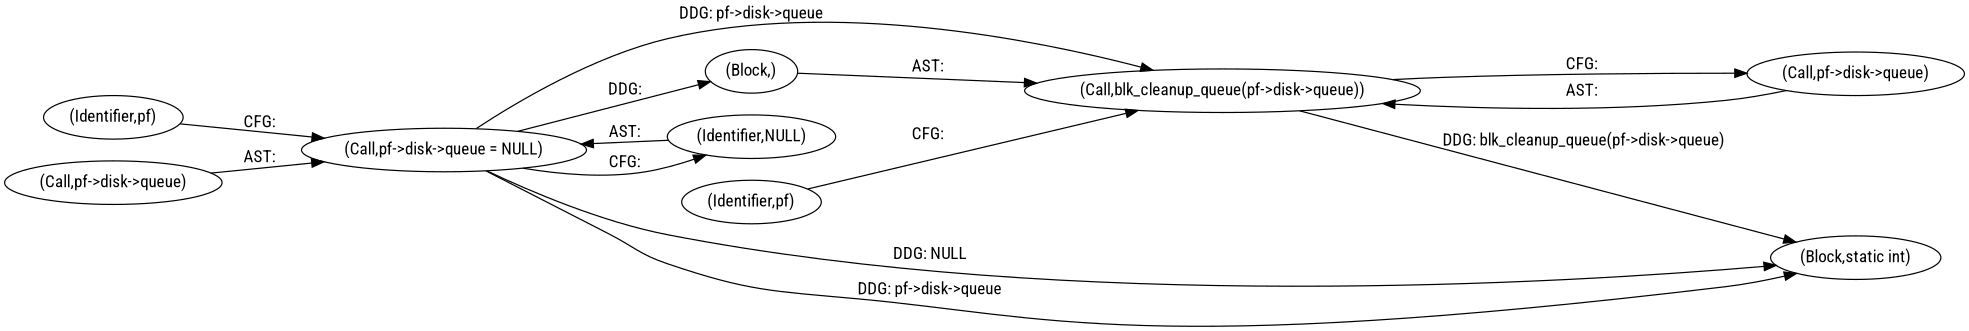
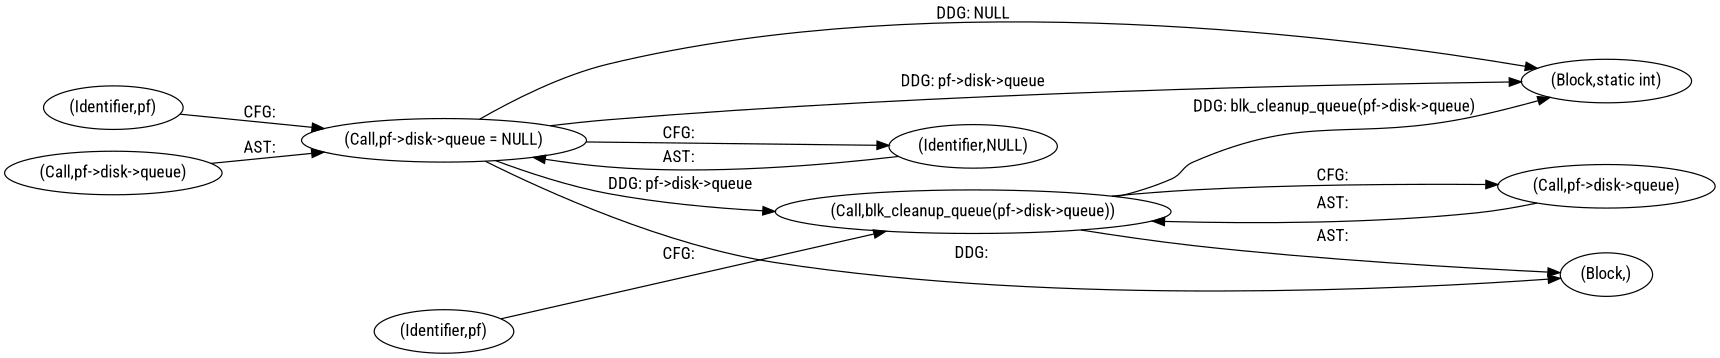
(911, 78) -> (1314, 257)
